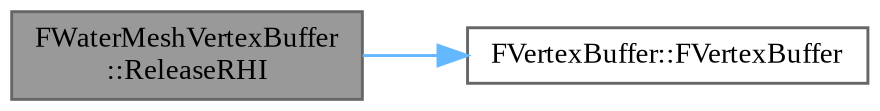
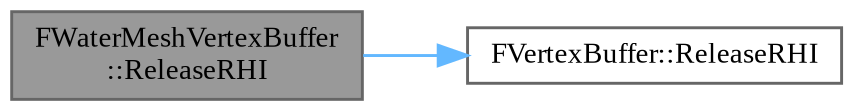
(668, 56) -> (655, 56)
